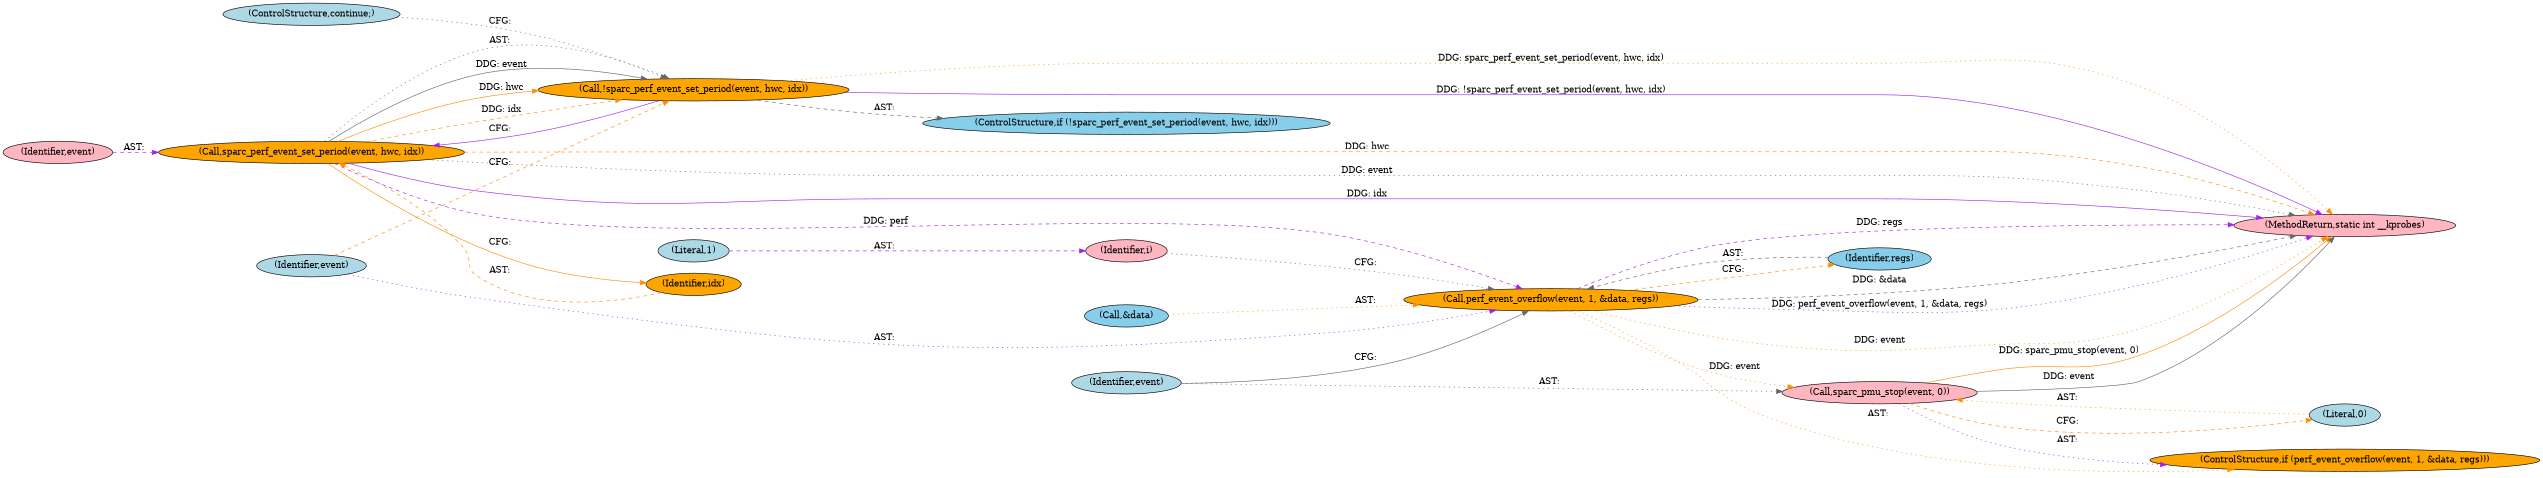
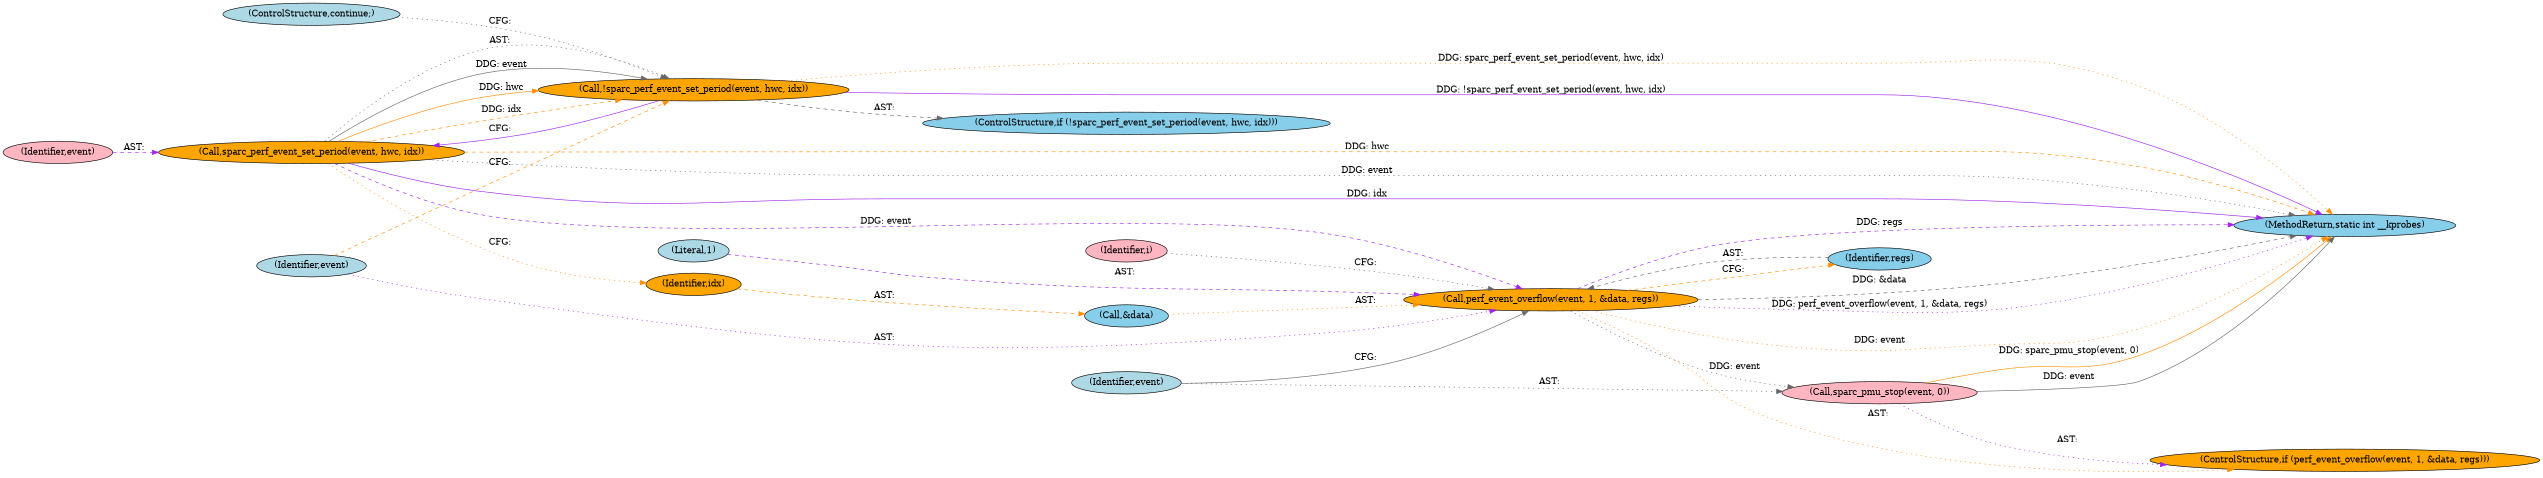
(886, 221) -> (886, 221)
(2345, 225) -> (2345, 225)
(476, 246) -> (476, 246)
(904, 251) -> (1070, 286)
(482, 279) -> (908, 304)
(1692, 366) -> (1692, 366)
(2345, 415) -> none
